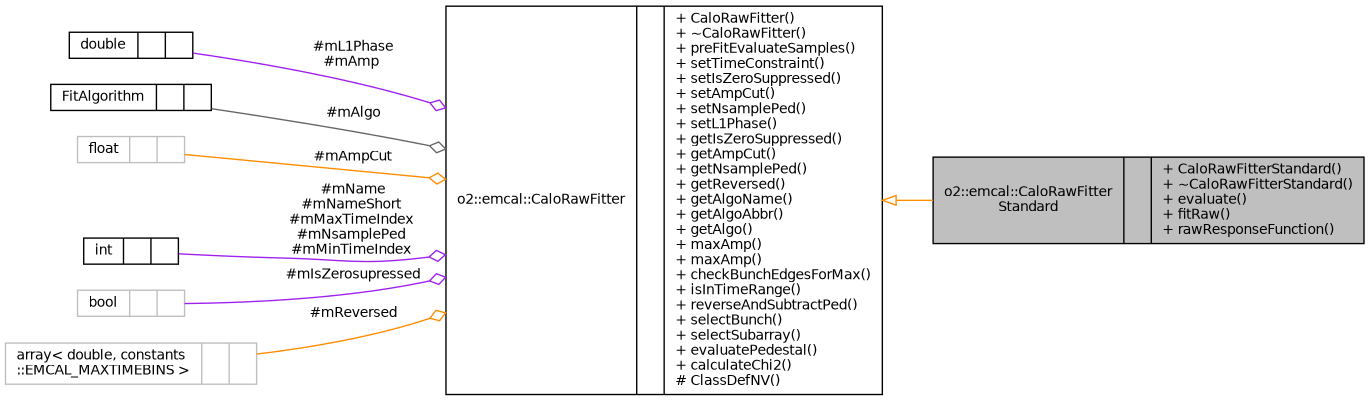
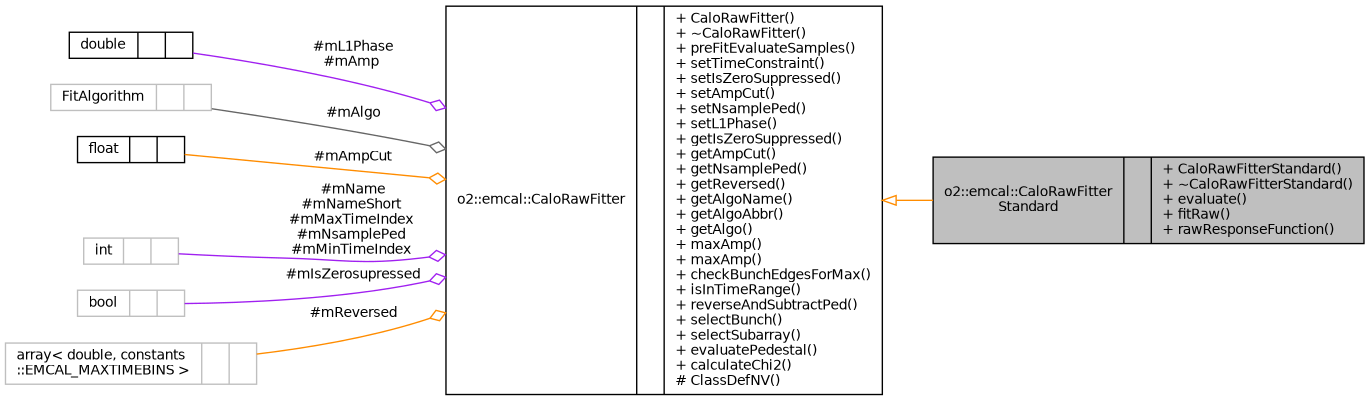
(131, 97) -> (131, 97)
(131, 150) -> (131, 150)
(131, 251) -> (131, 251)
